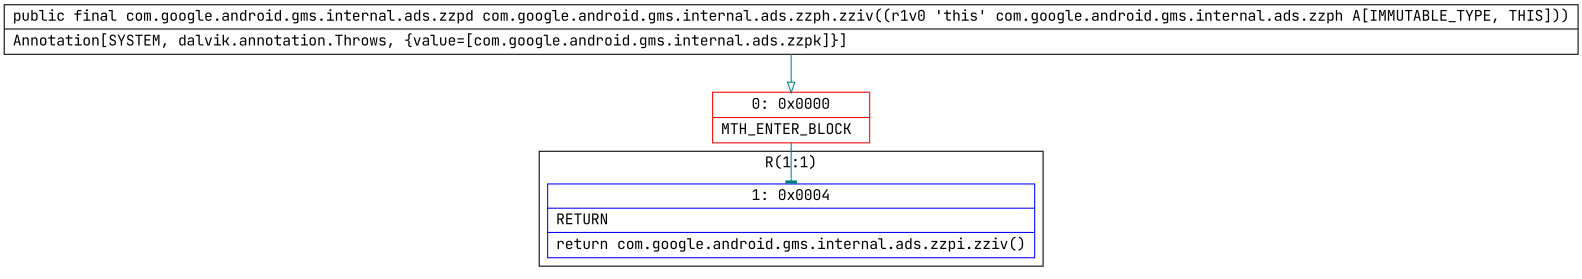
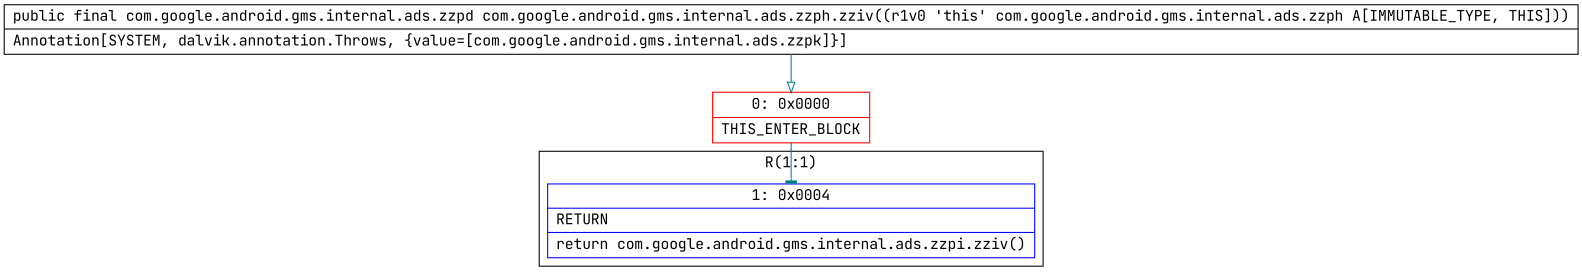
(786, 130) -> (791, 130)
